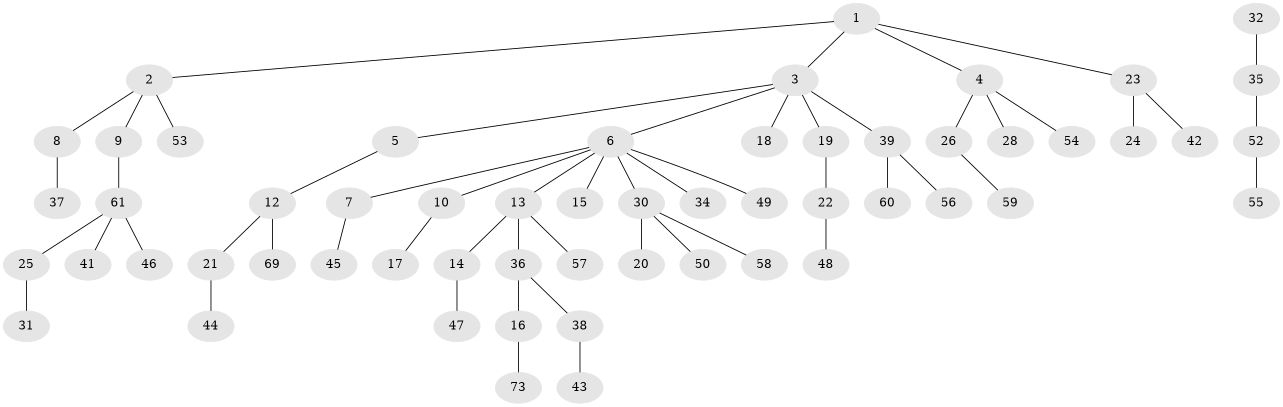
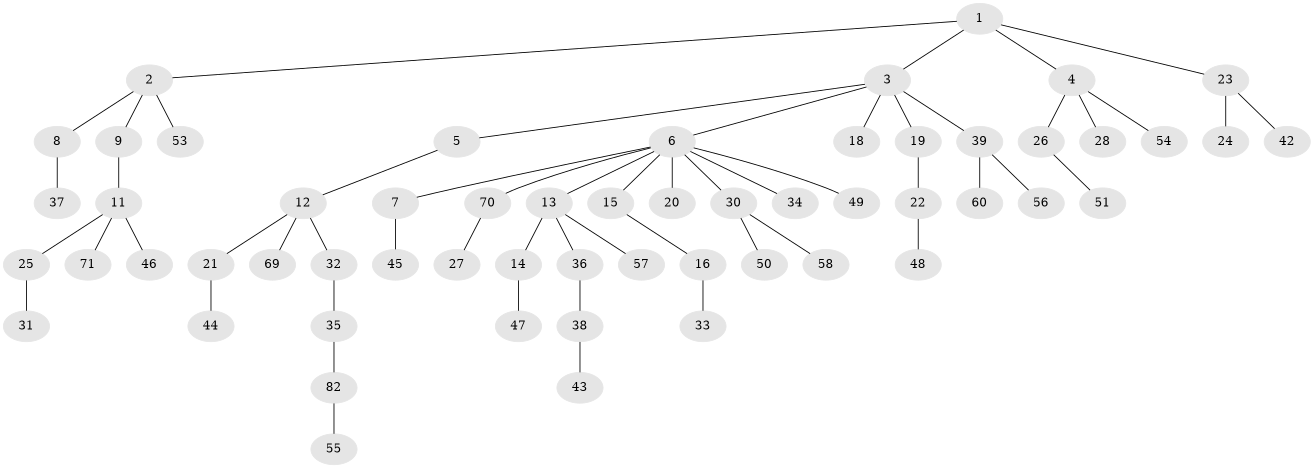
(1256, 142) -> (334, 388)
(119, 203) -> (119, 203)
(442, 203) -> (488, 203)
(1010, 203) -> (1103, 203)
none -> (319, 234)
(641, 234) -> (672, 173)
(88, 265) -> (88, 265)
(395, 265) -> (457, 265)
(518, 296) -> (657, 234)
(518, 388) -> (703, 326)
